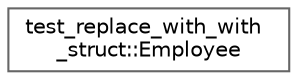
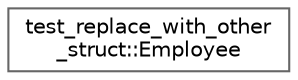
(149, 40) -> (149, 40)
